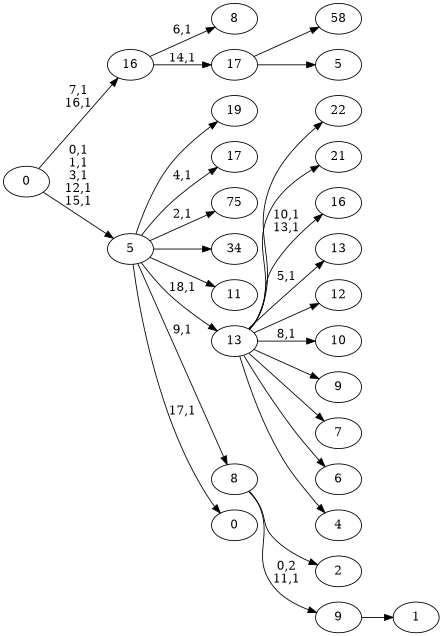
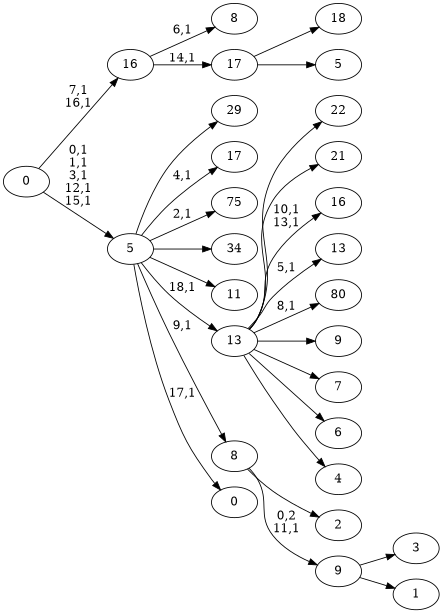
(339, 19) -> (339, 19)
(235, 111) -> (235, 111)
(339, 295) -> none
(339, 341) -> (339, 295)
none -> (416, 548)
